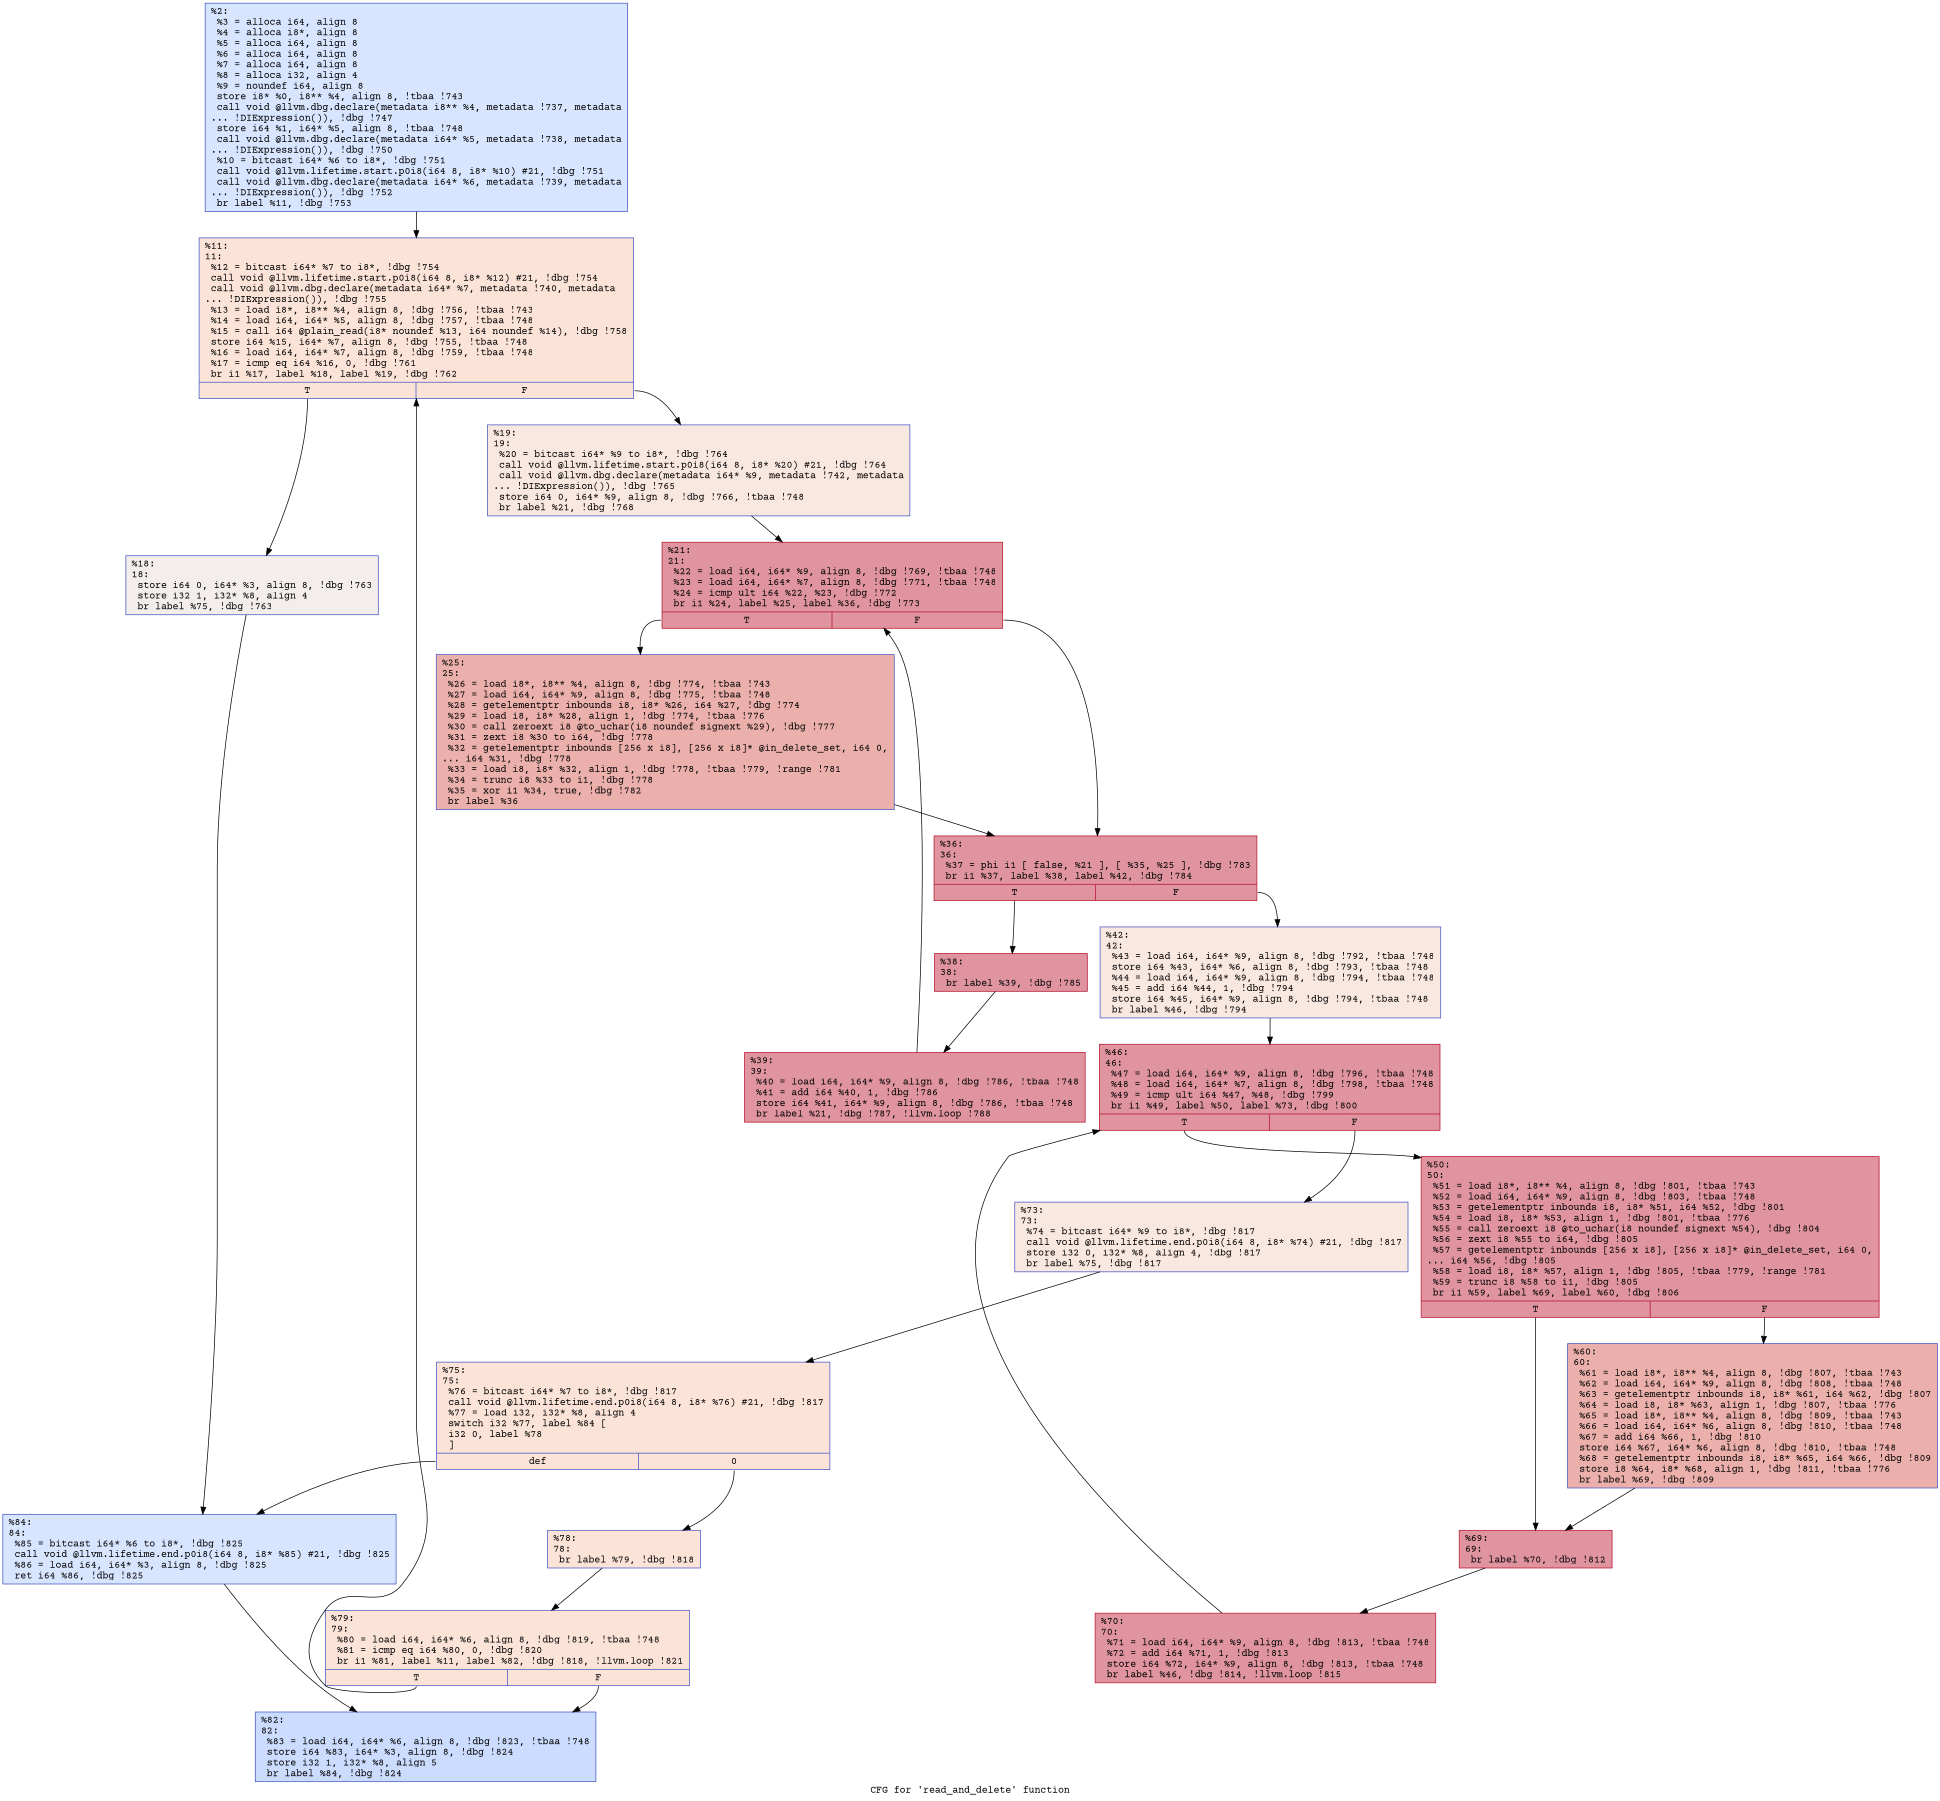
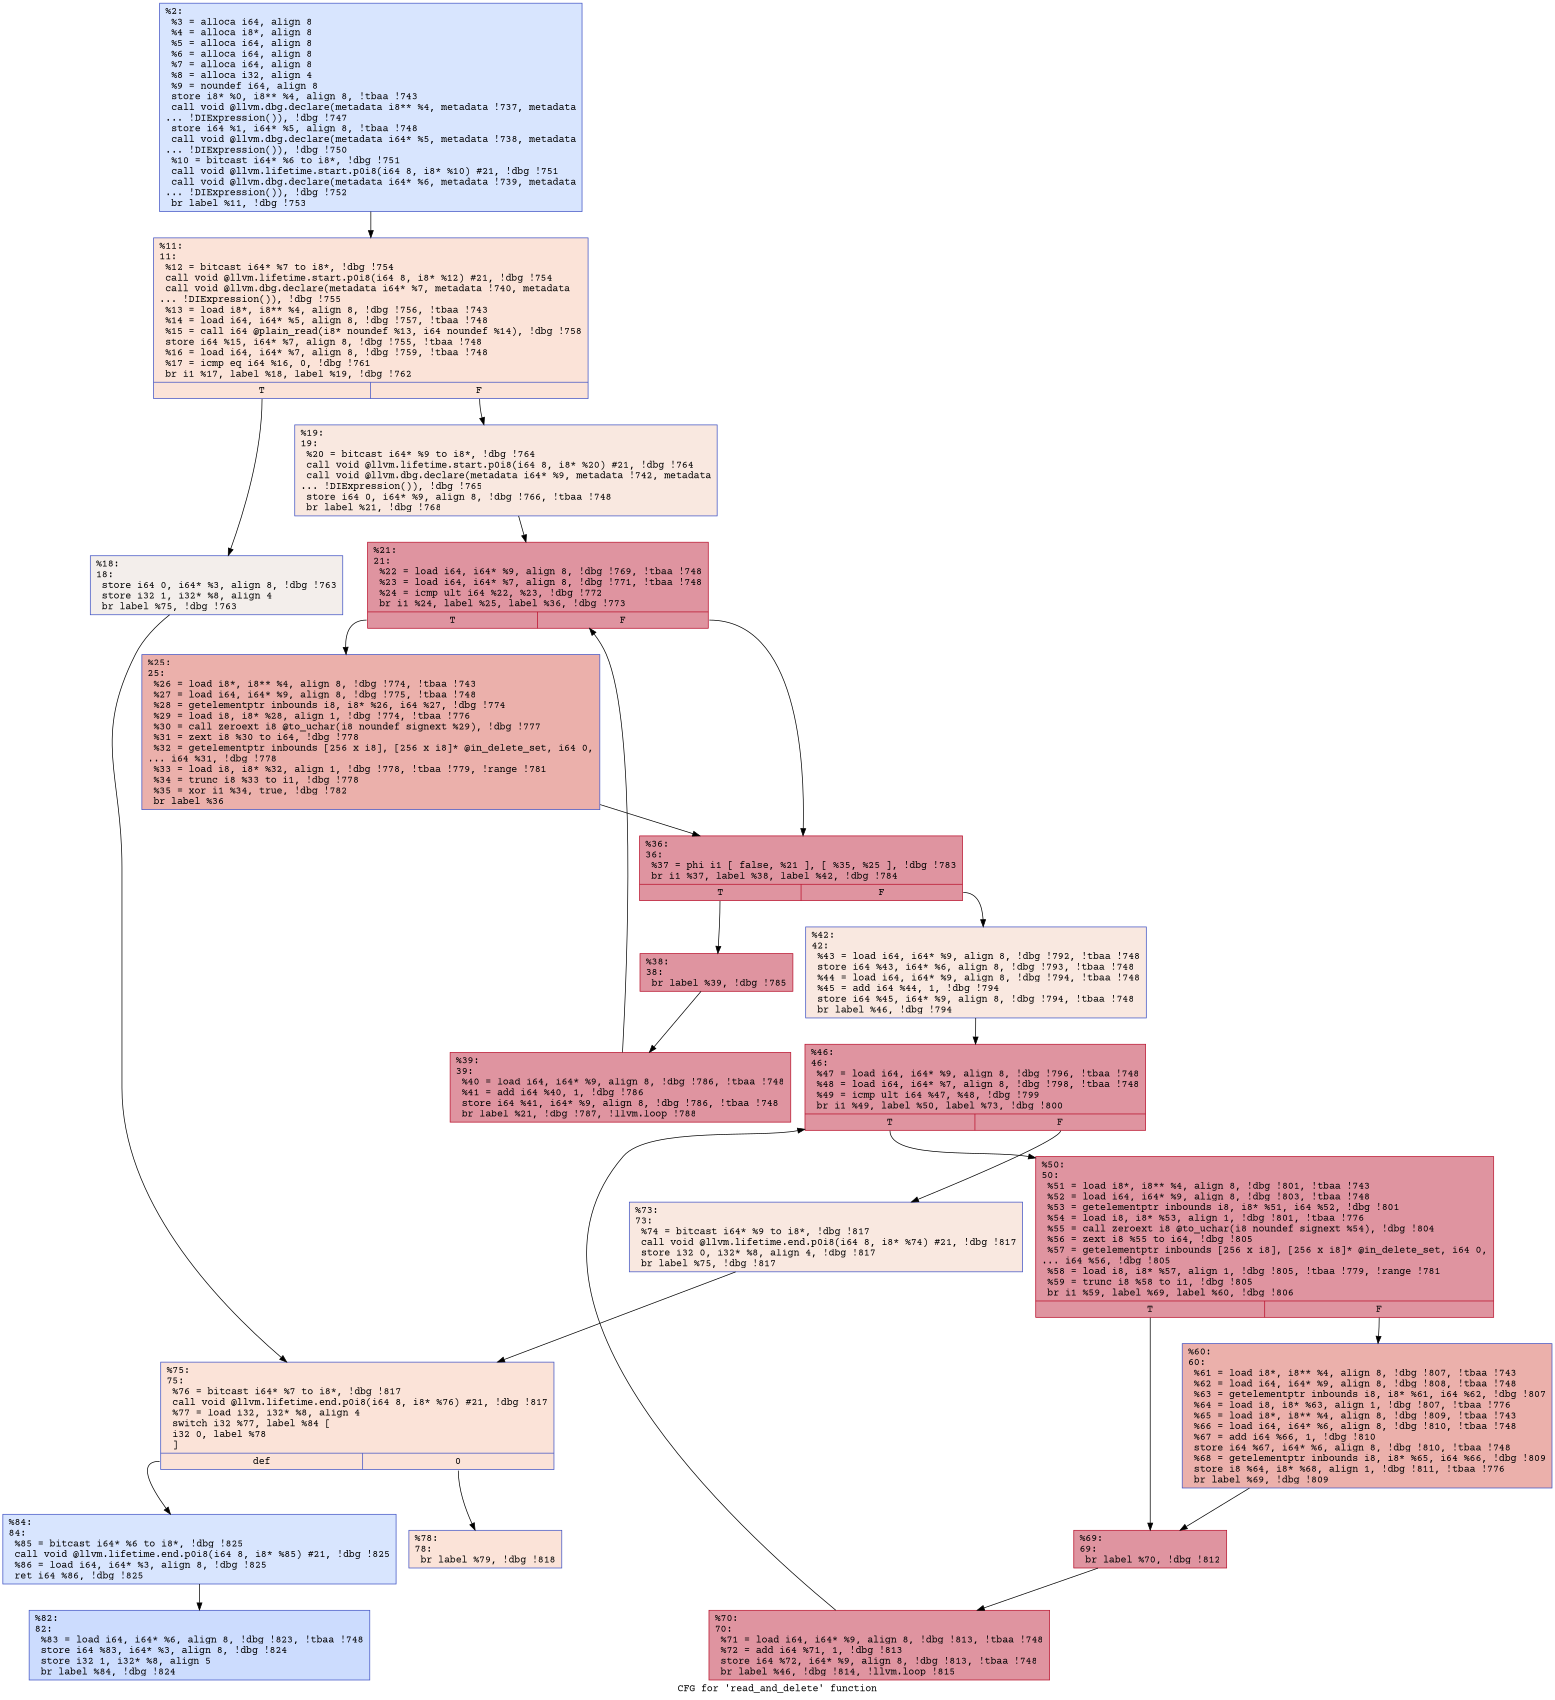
(217, 1060) -> (122, 1004)
(507, 1648) -> none
